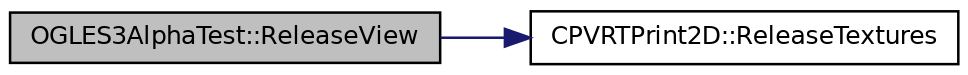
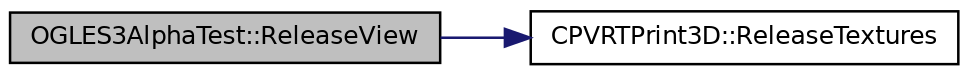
(745, 38) -> (745, 38)
